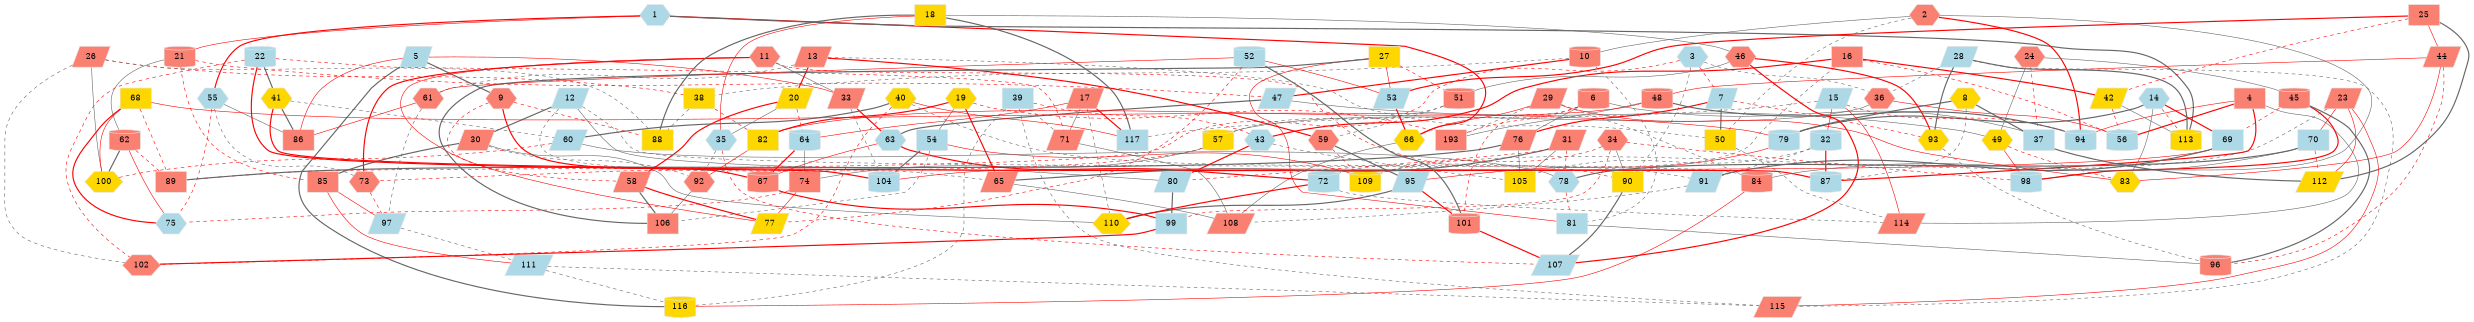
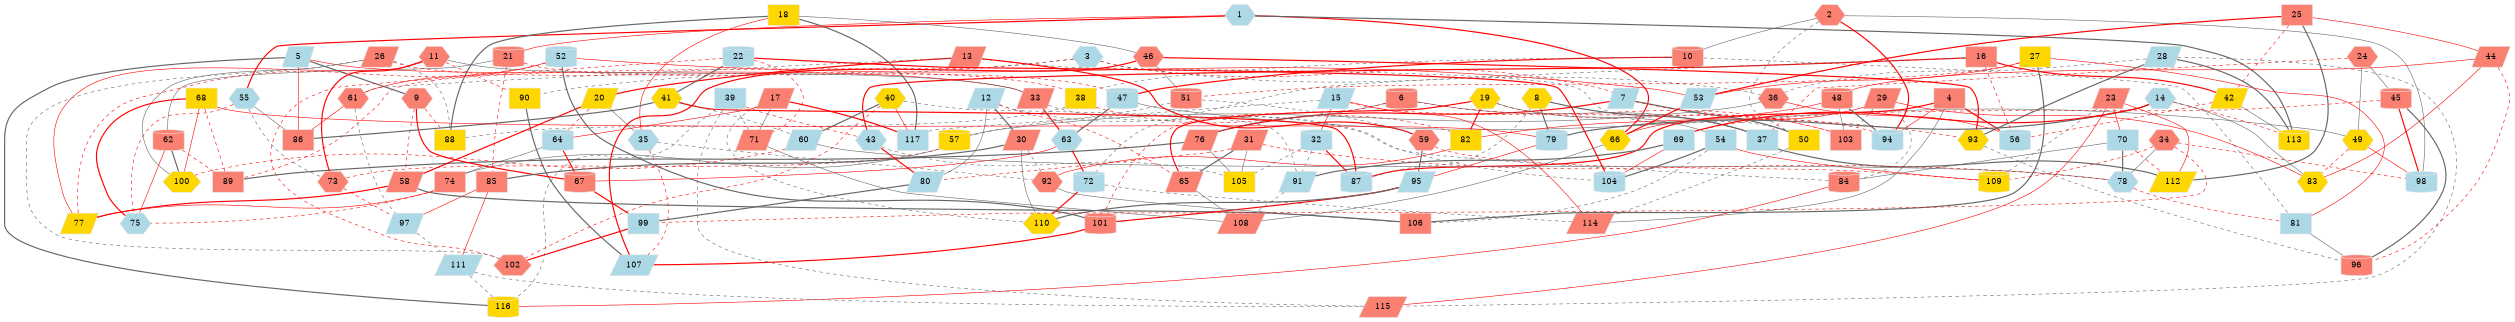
(1277, 98) -> (1122, 98)
(1451, 140) -> (1846, 140)
(1620, 161) -> (2143, 162)
(739, 171) -> (1089, 130)
